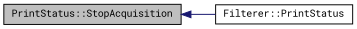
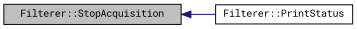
(92, 14) -> (92, 14)
